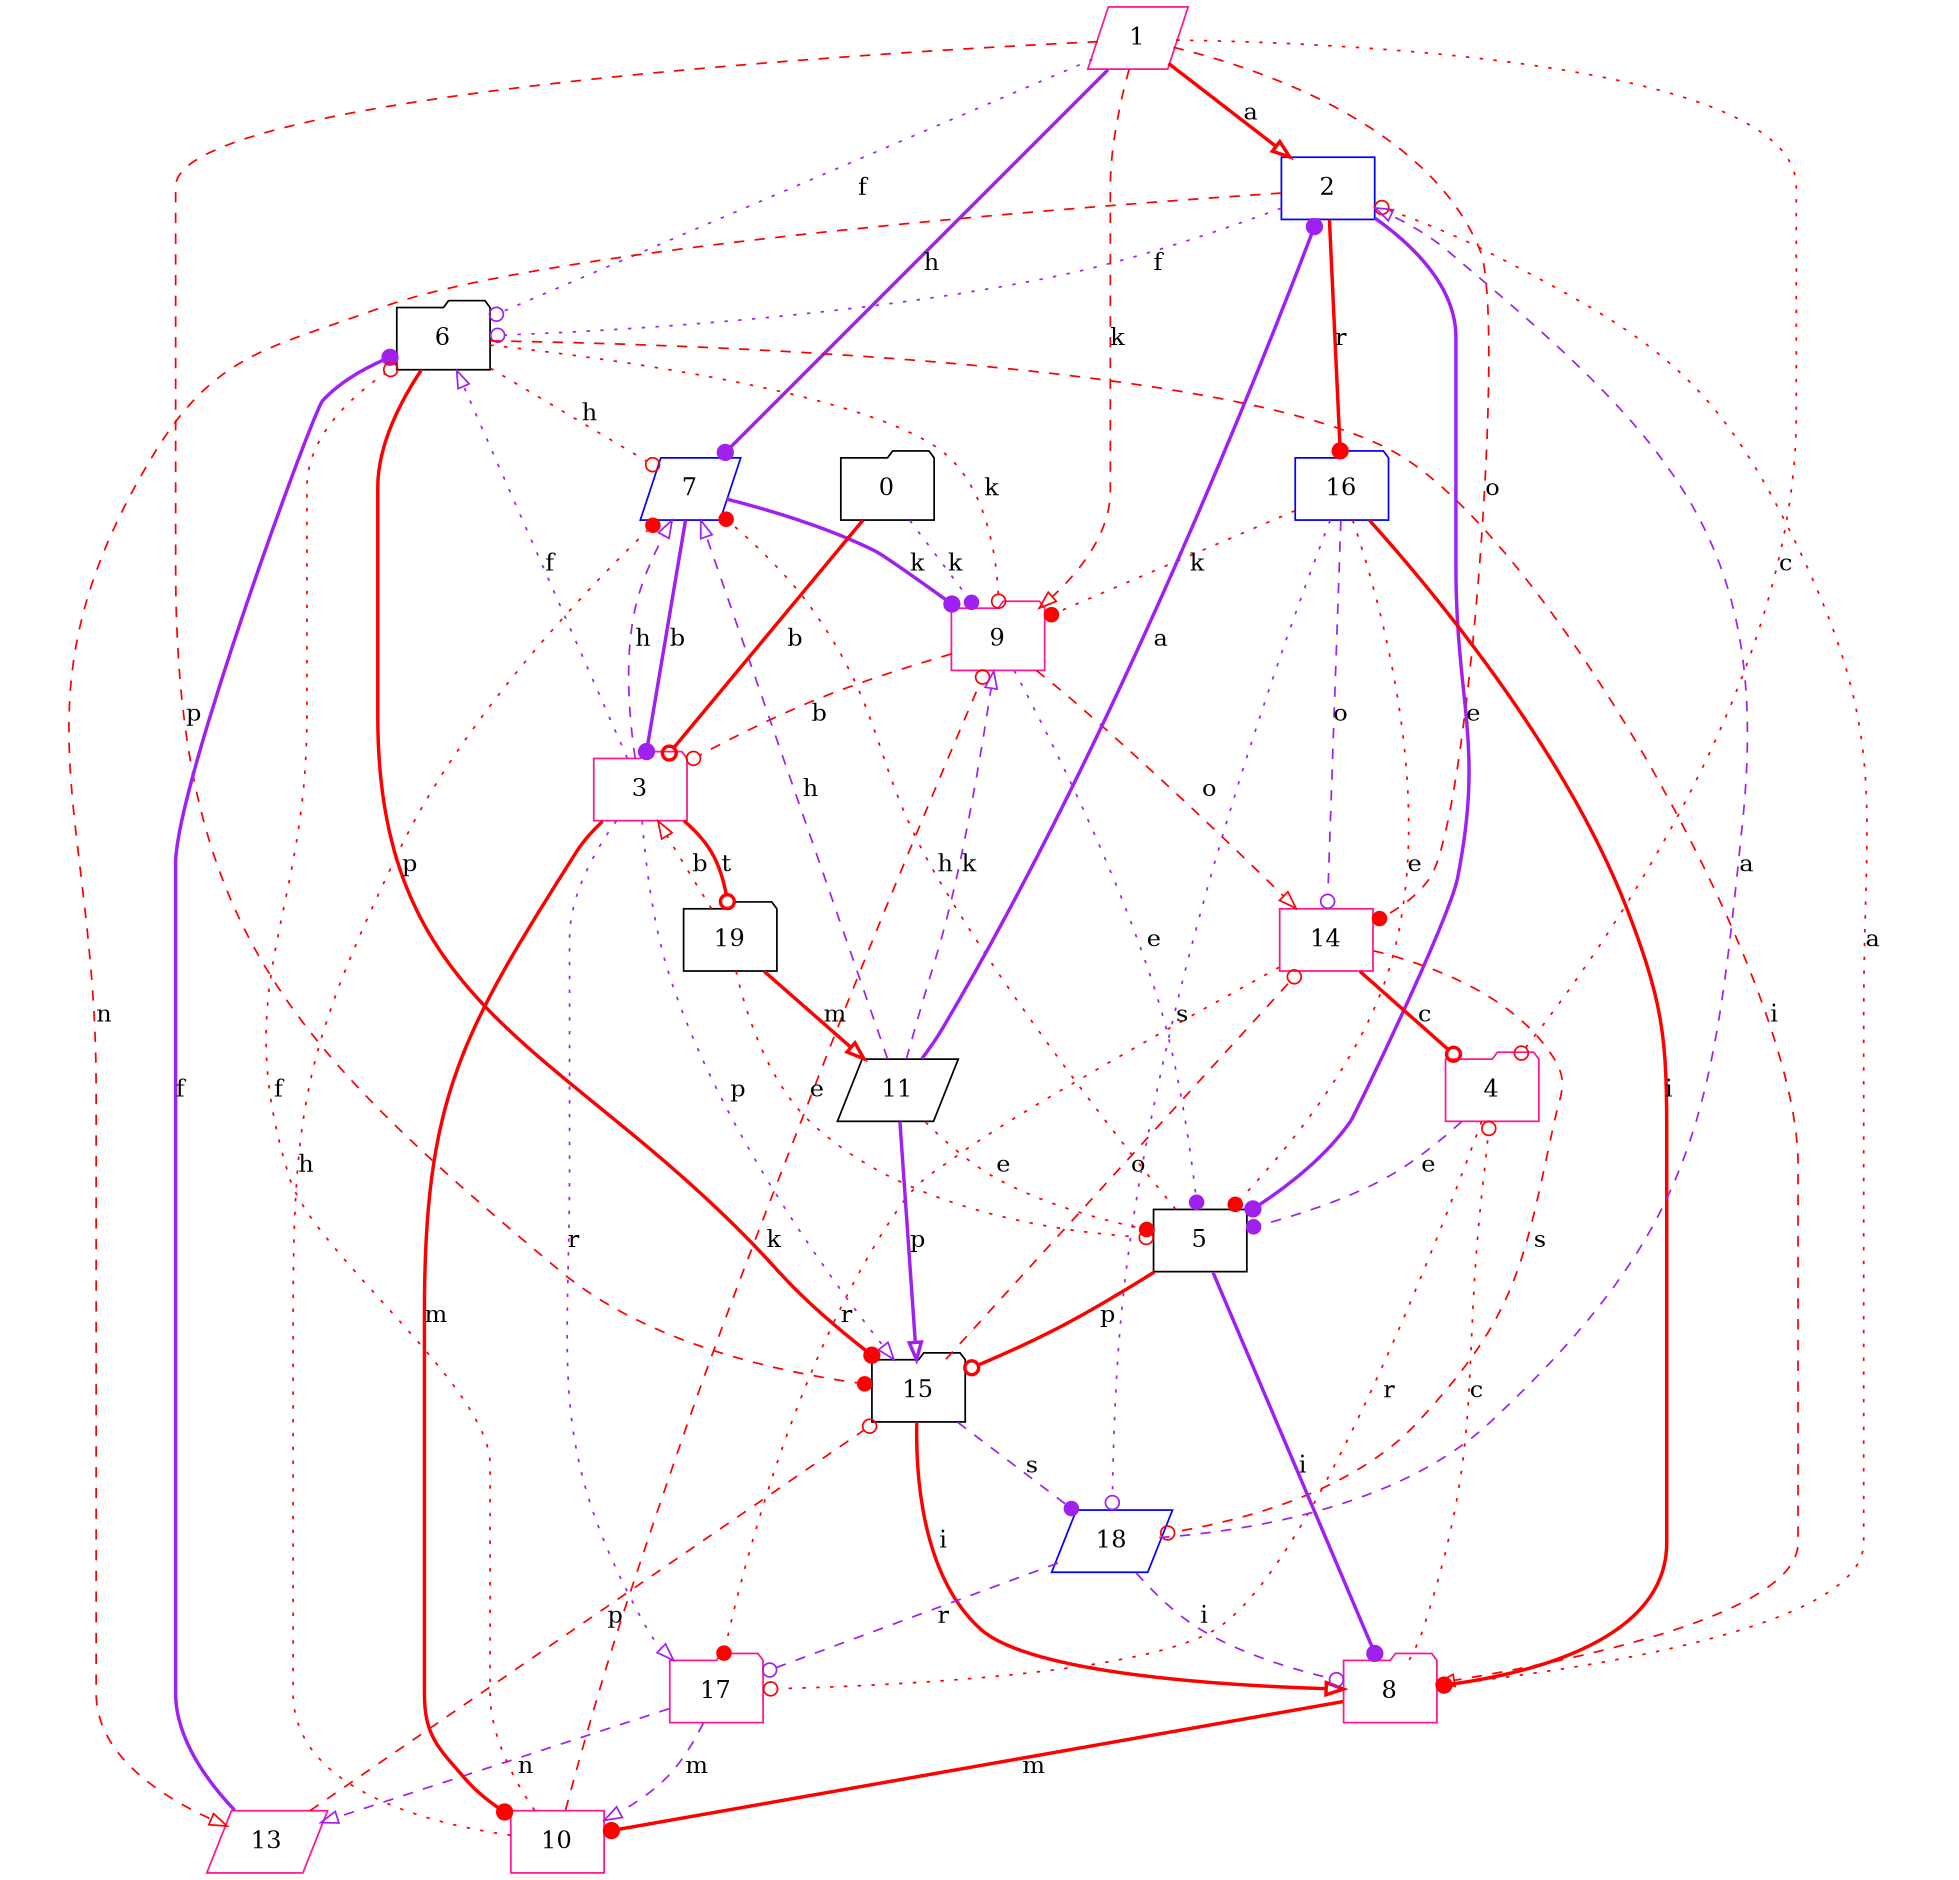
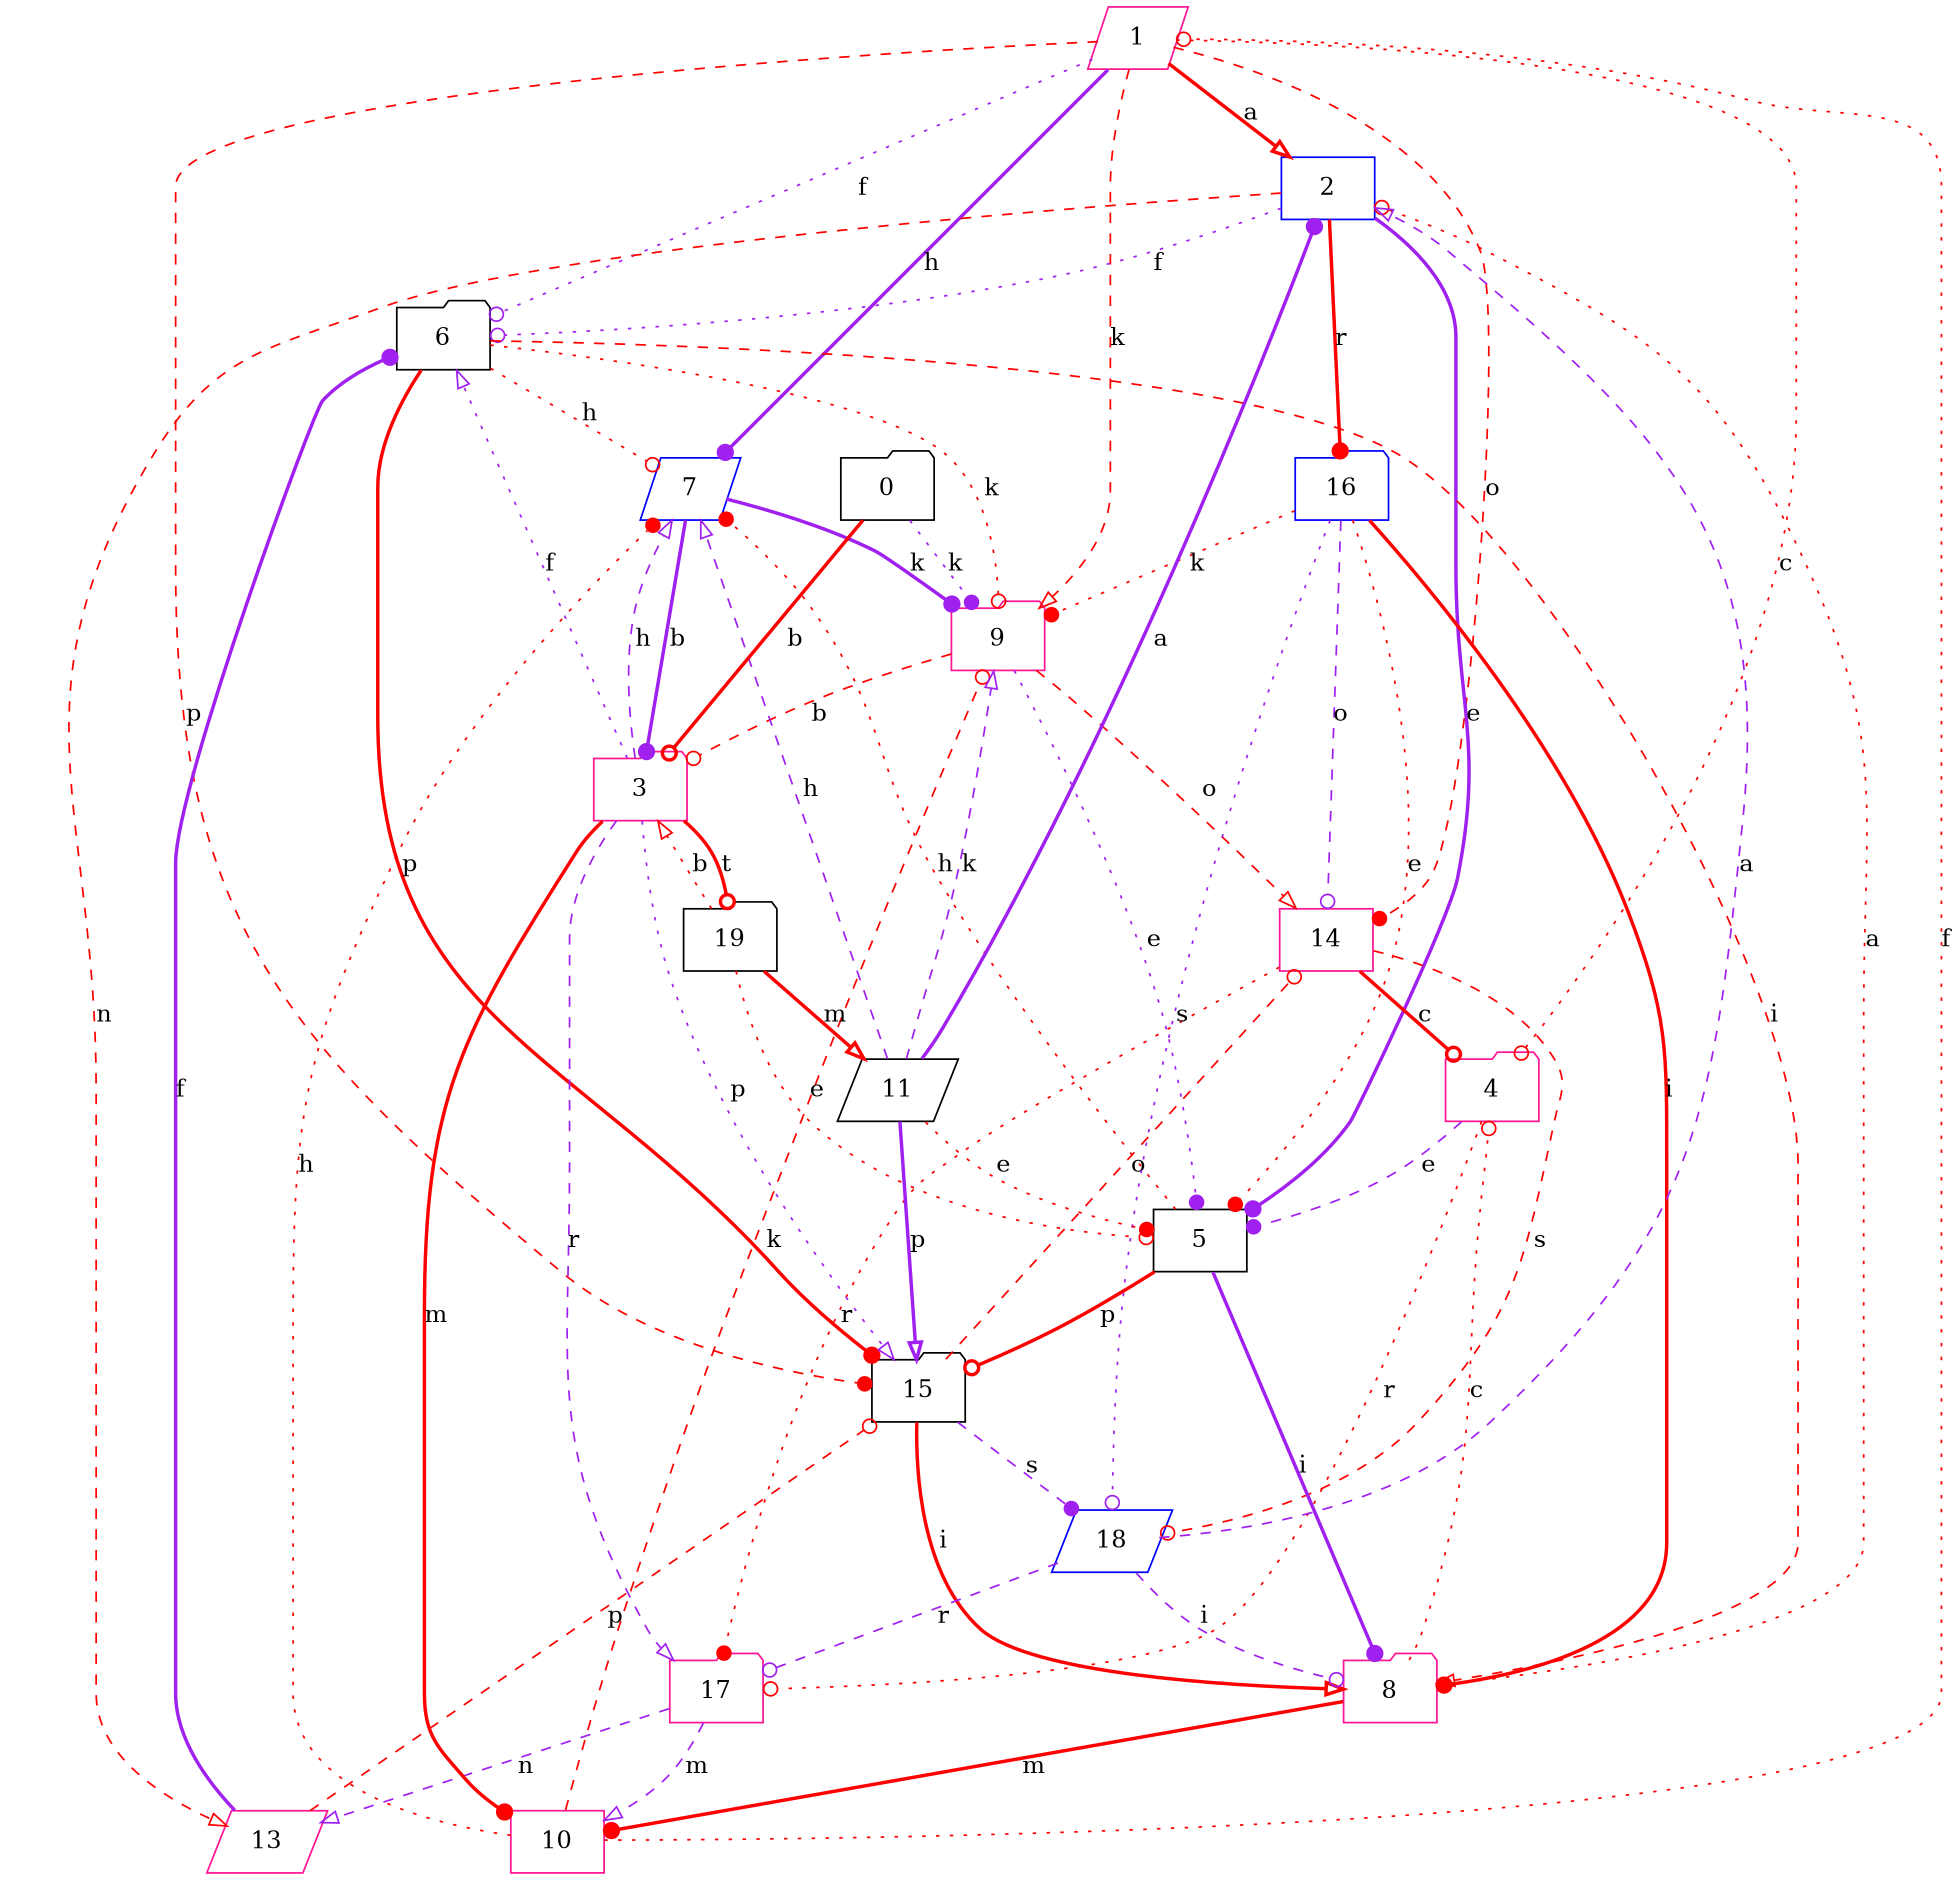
(274, 1115) -> (1942, 1223)
(569, 1238) -> (569, 1238)
